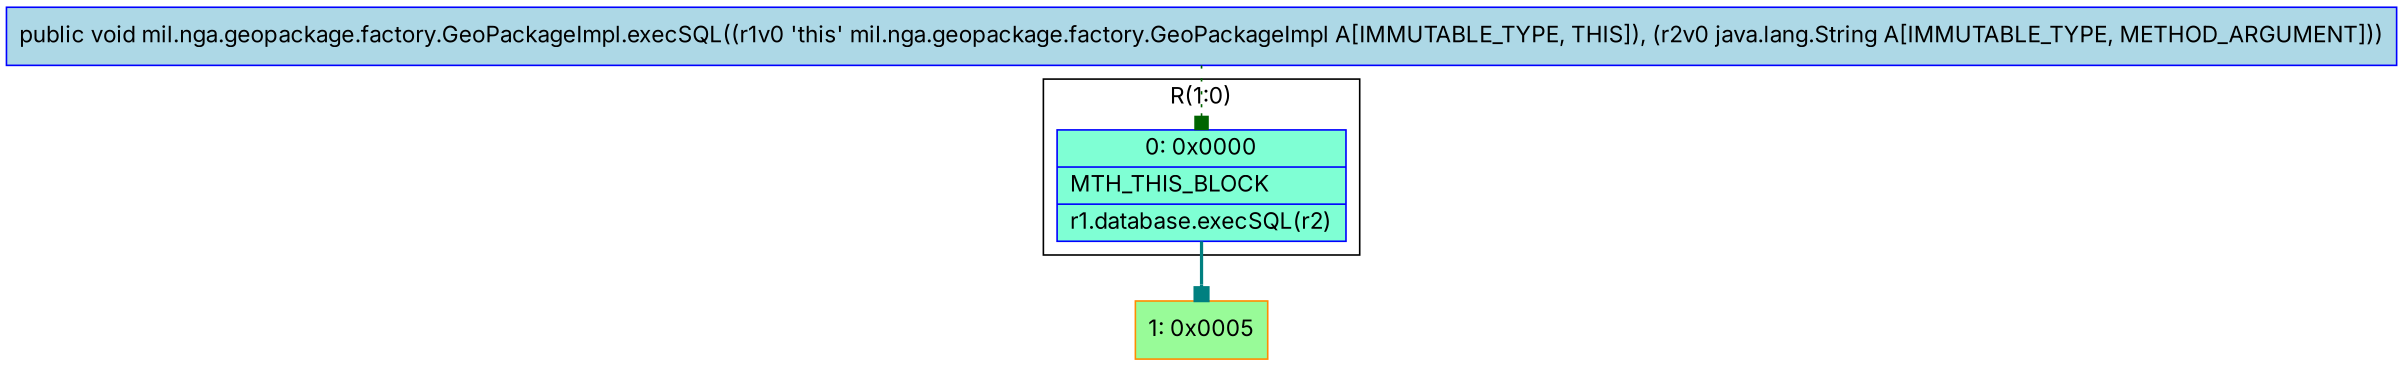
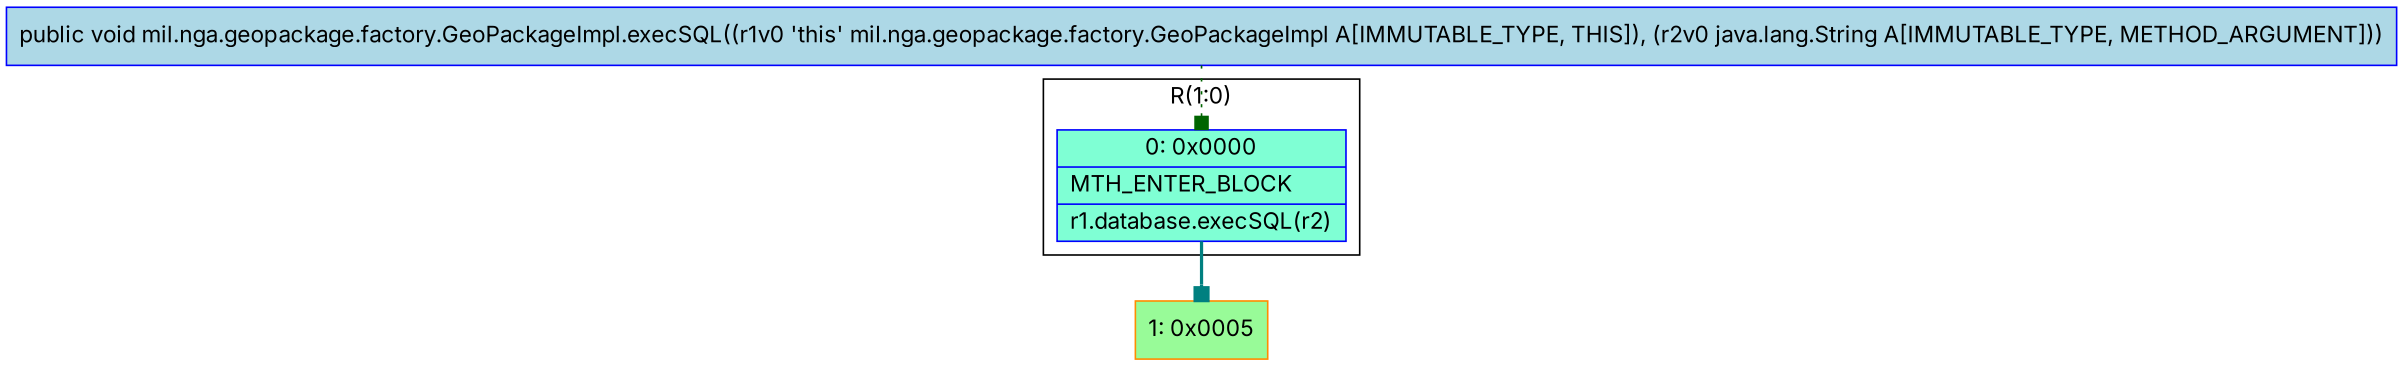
(1170, 185) -> (1182, 185)
